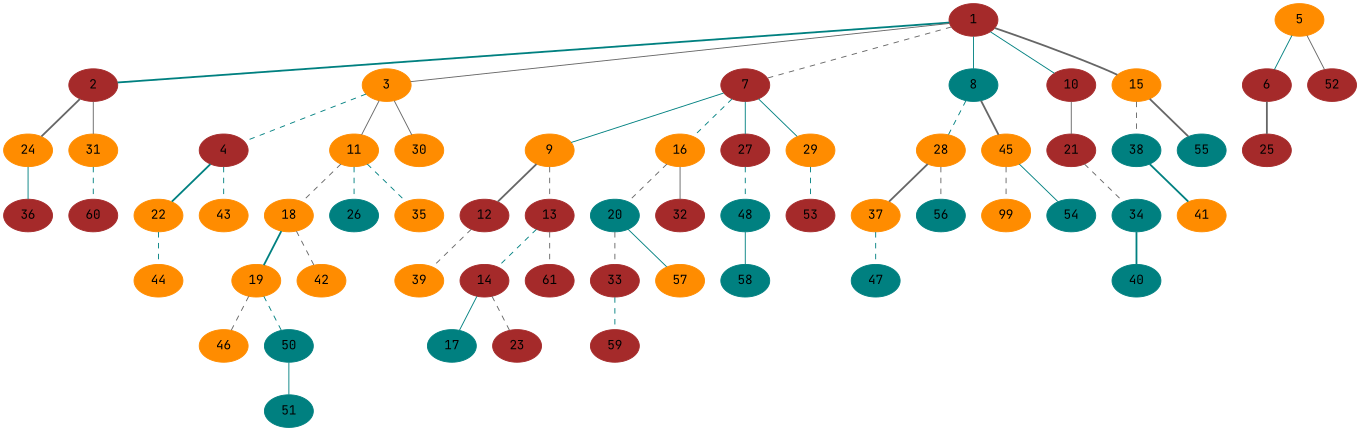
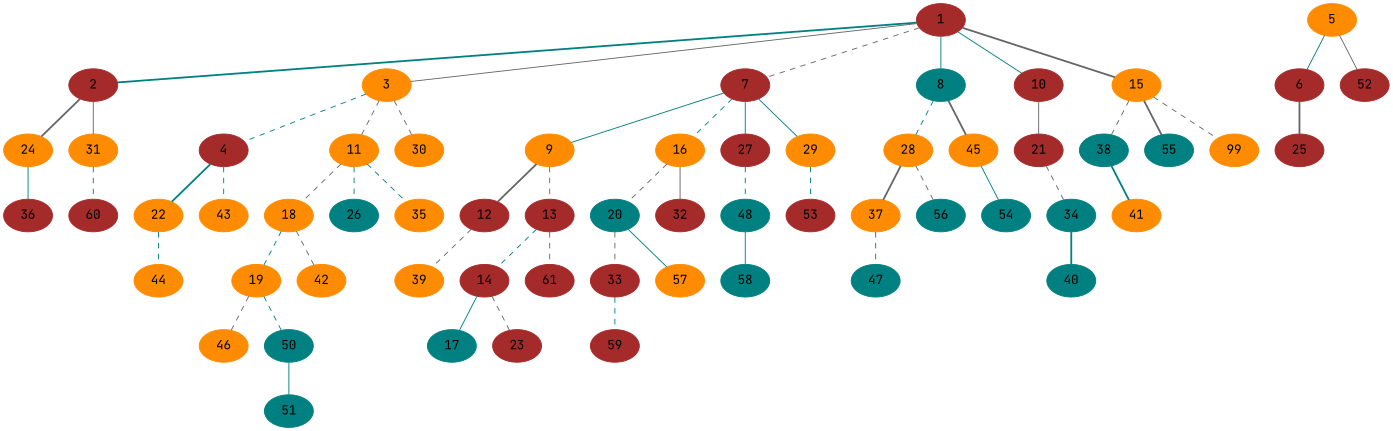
(370, 118) -> (370, 118)
(403, 118) -> (403, 118)
(1006, 183) -> (1185, 118)
(273, 248) -> (273, 248)
